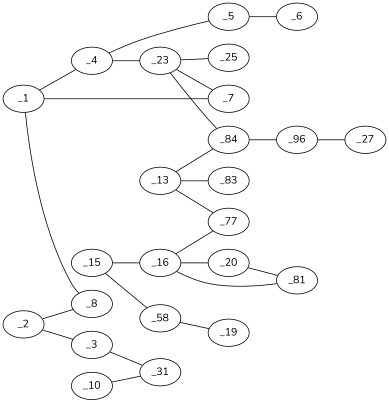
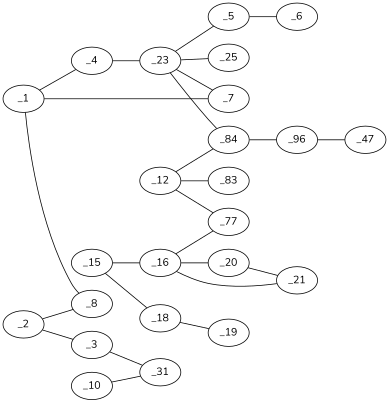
(158, 34) -> (195, 39)
(365, 140) -> (365, 140)
(160, 181) -> (160, 181)
(297, 280) -> (297, 280)
(160, 318) -> (160, 318)
